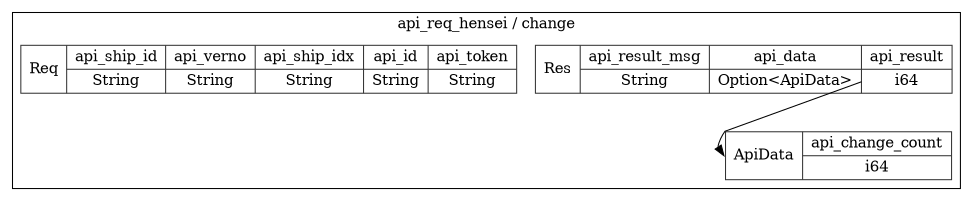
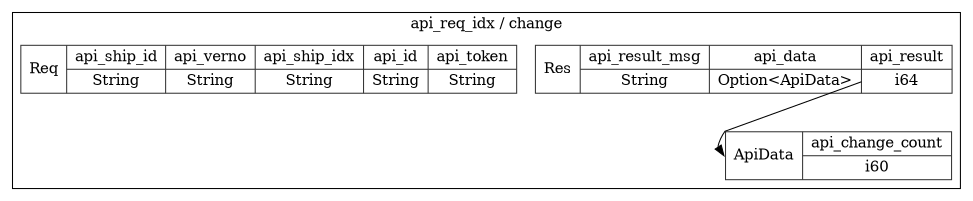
(486, 24) -> (486, 24)
(877, 167) -> (877, 167)
